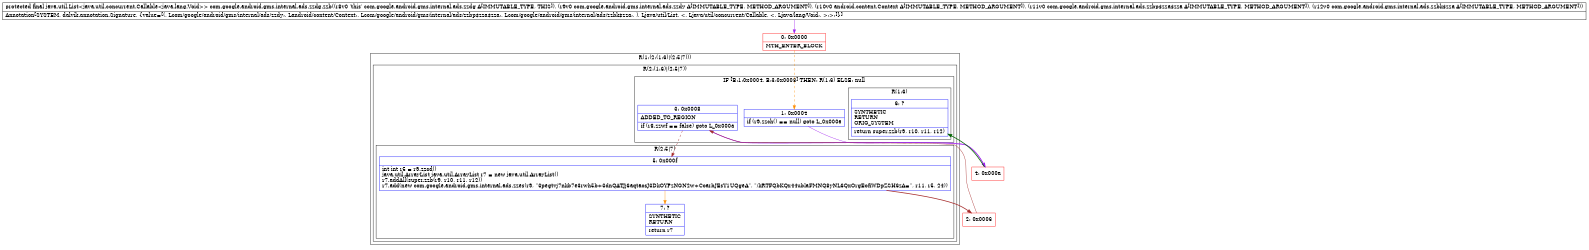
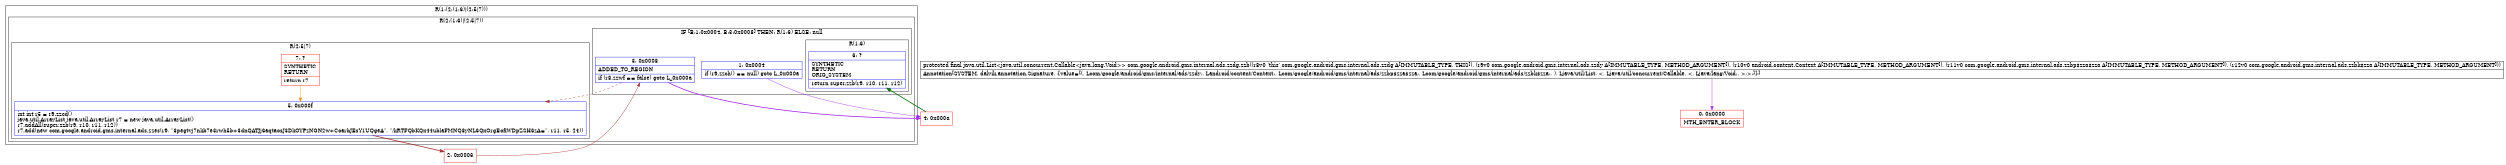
(794, 79) -> none
(665, 195) -> (300, 92)
(665, 220) -> (300, 70)
